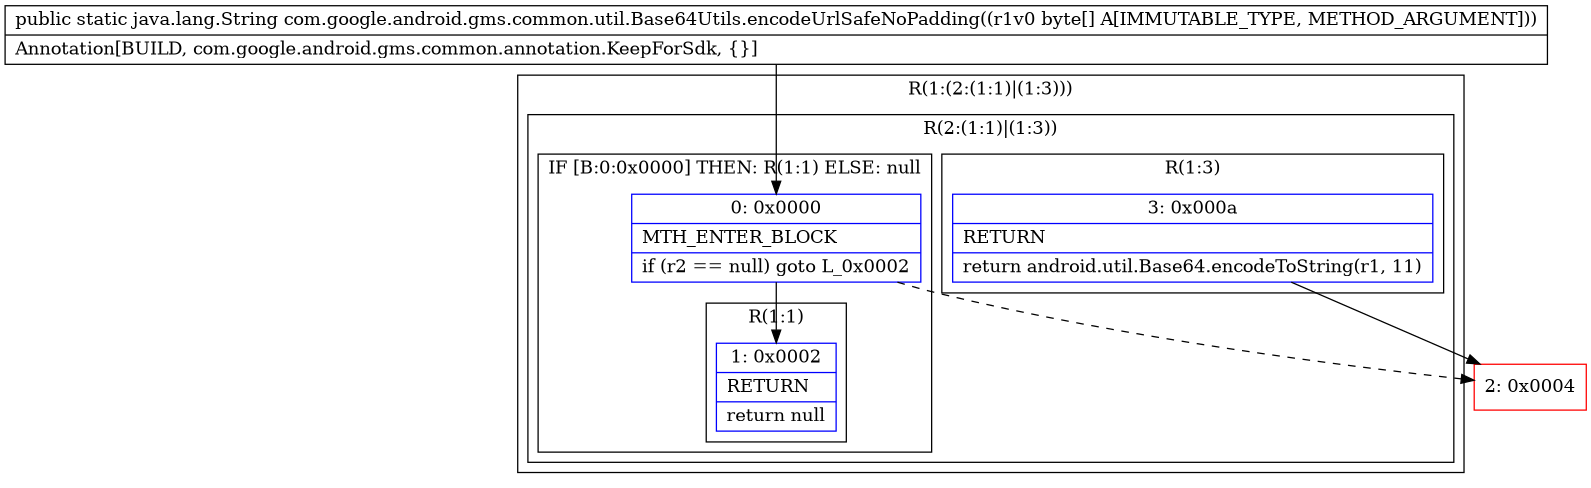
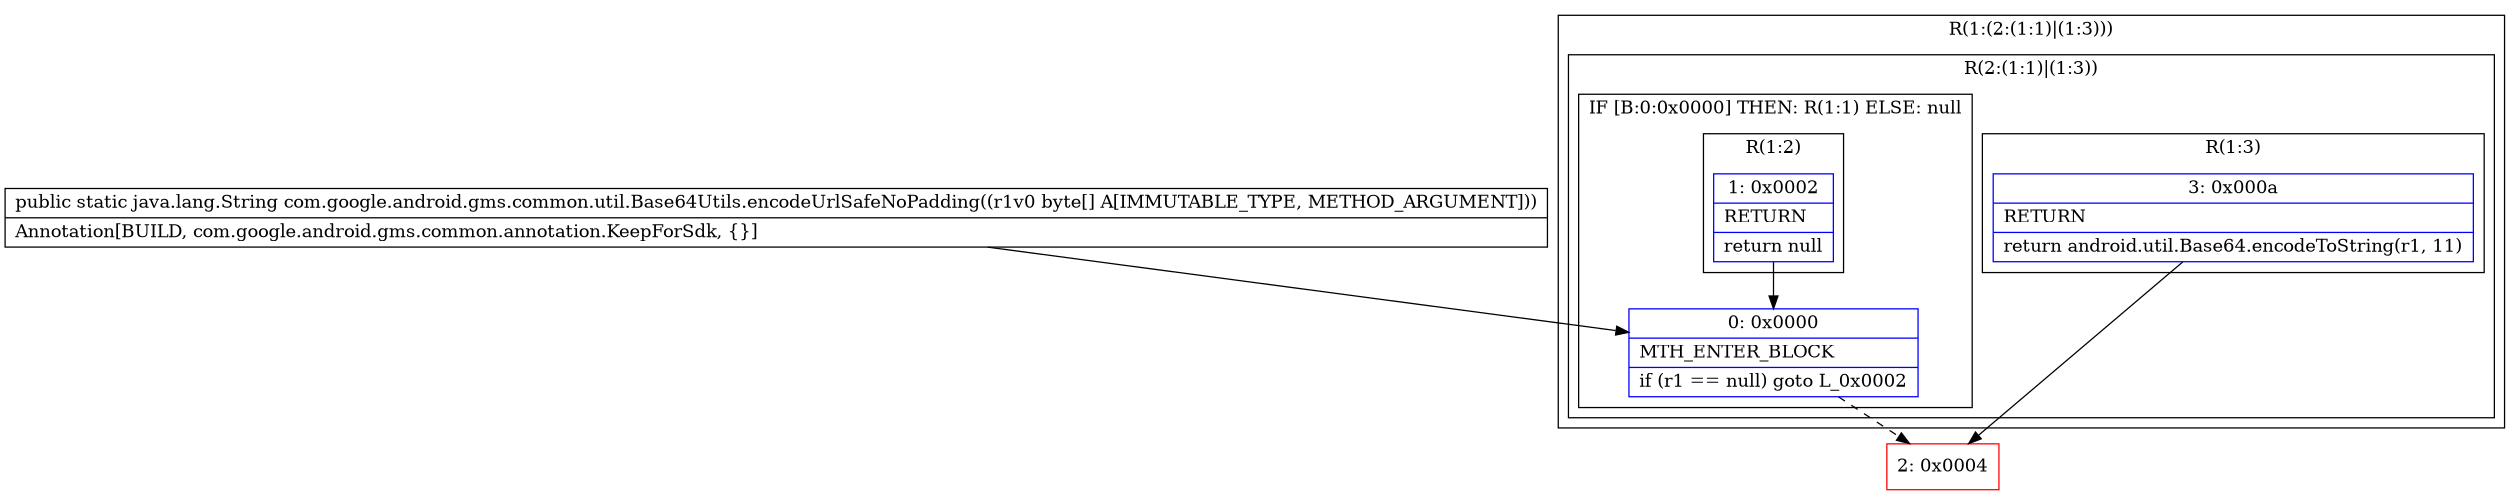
(776, 267) -> (1774, 381)
(776, 311) -> (1774, 281)
(776, 318) -> (1774, 148)
